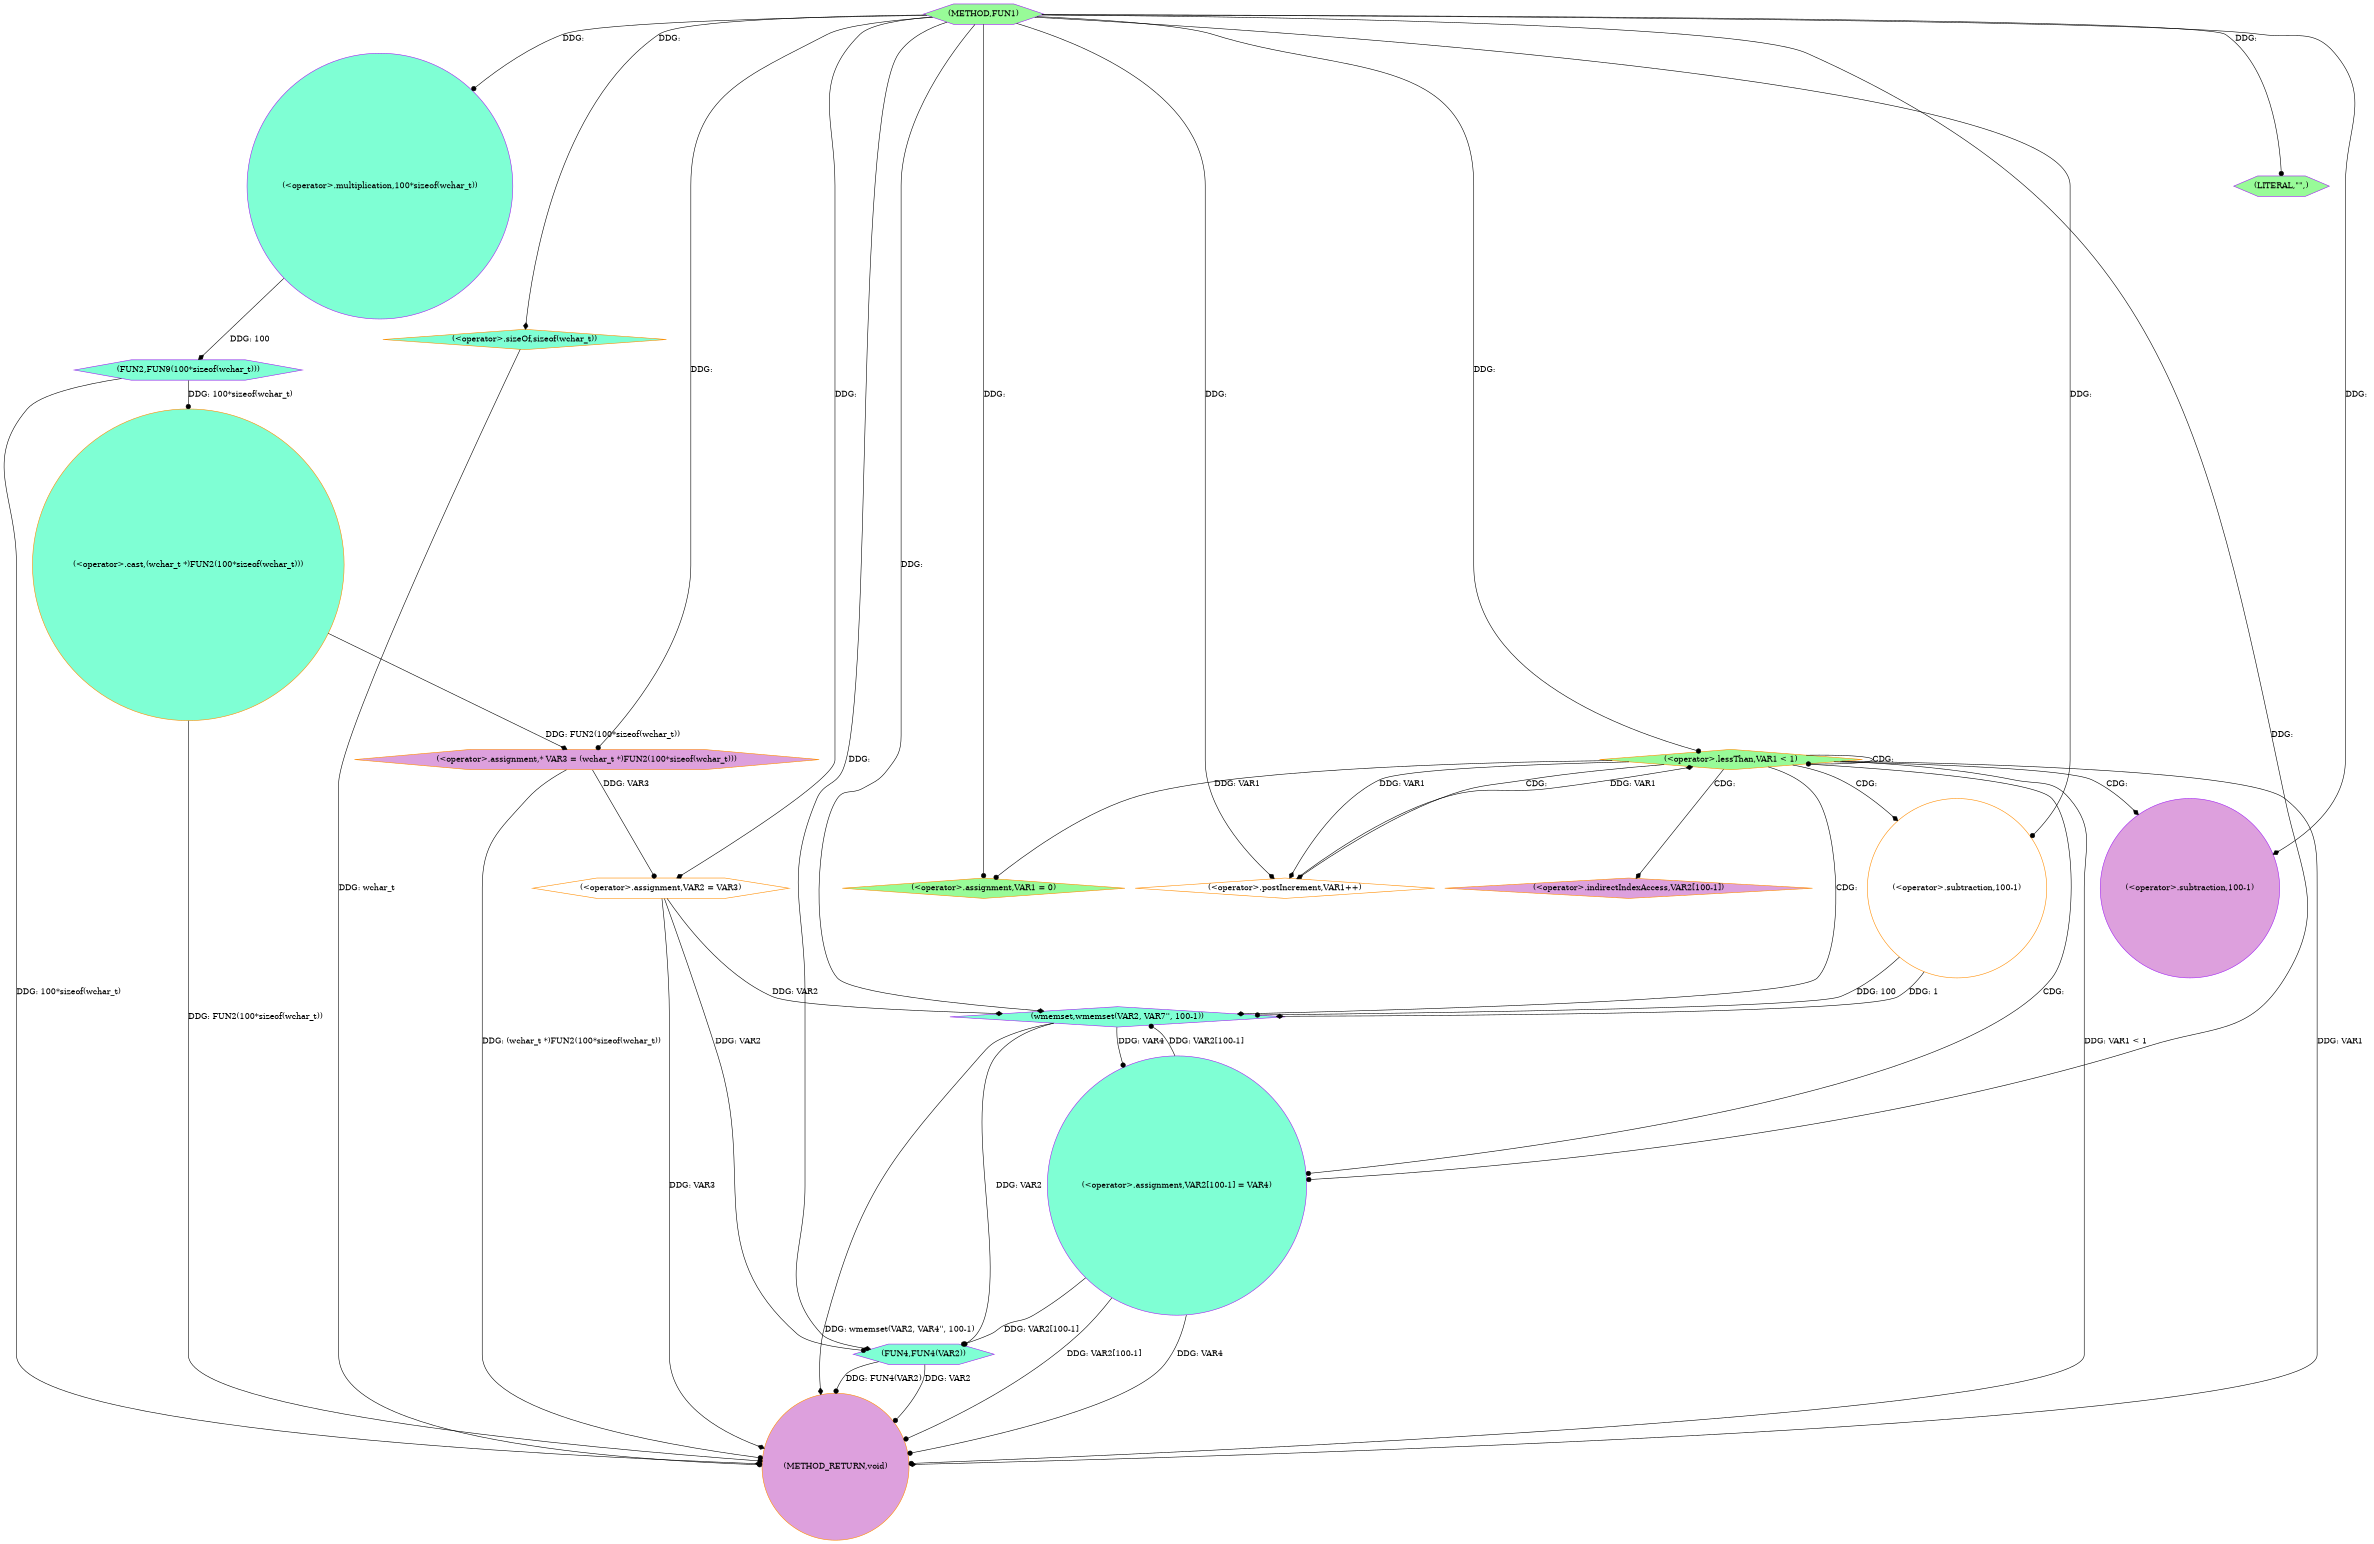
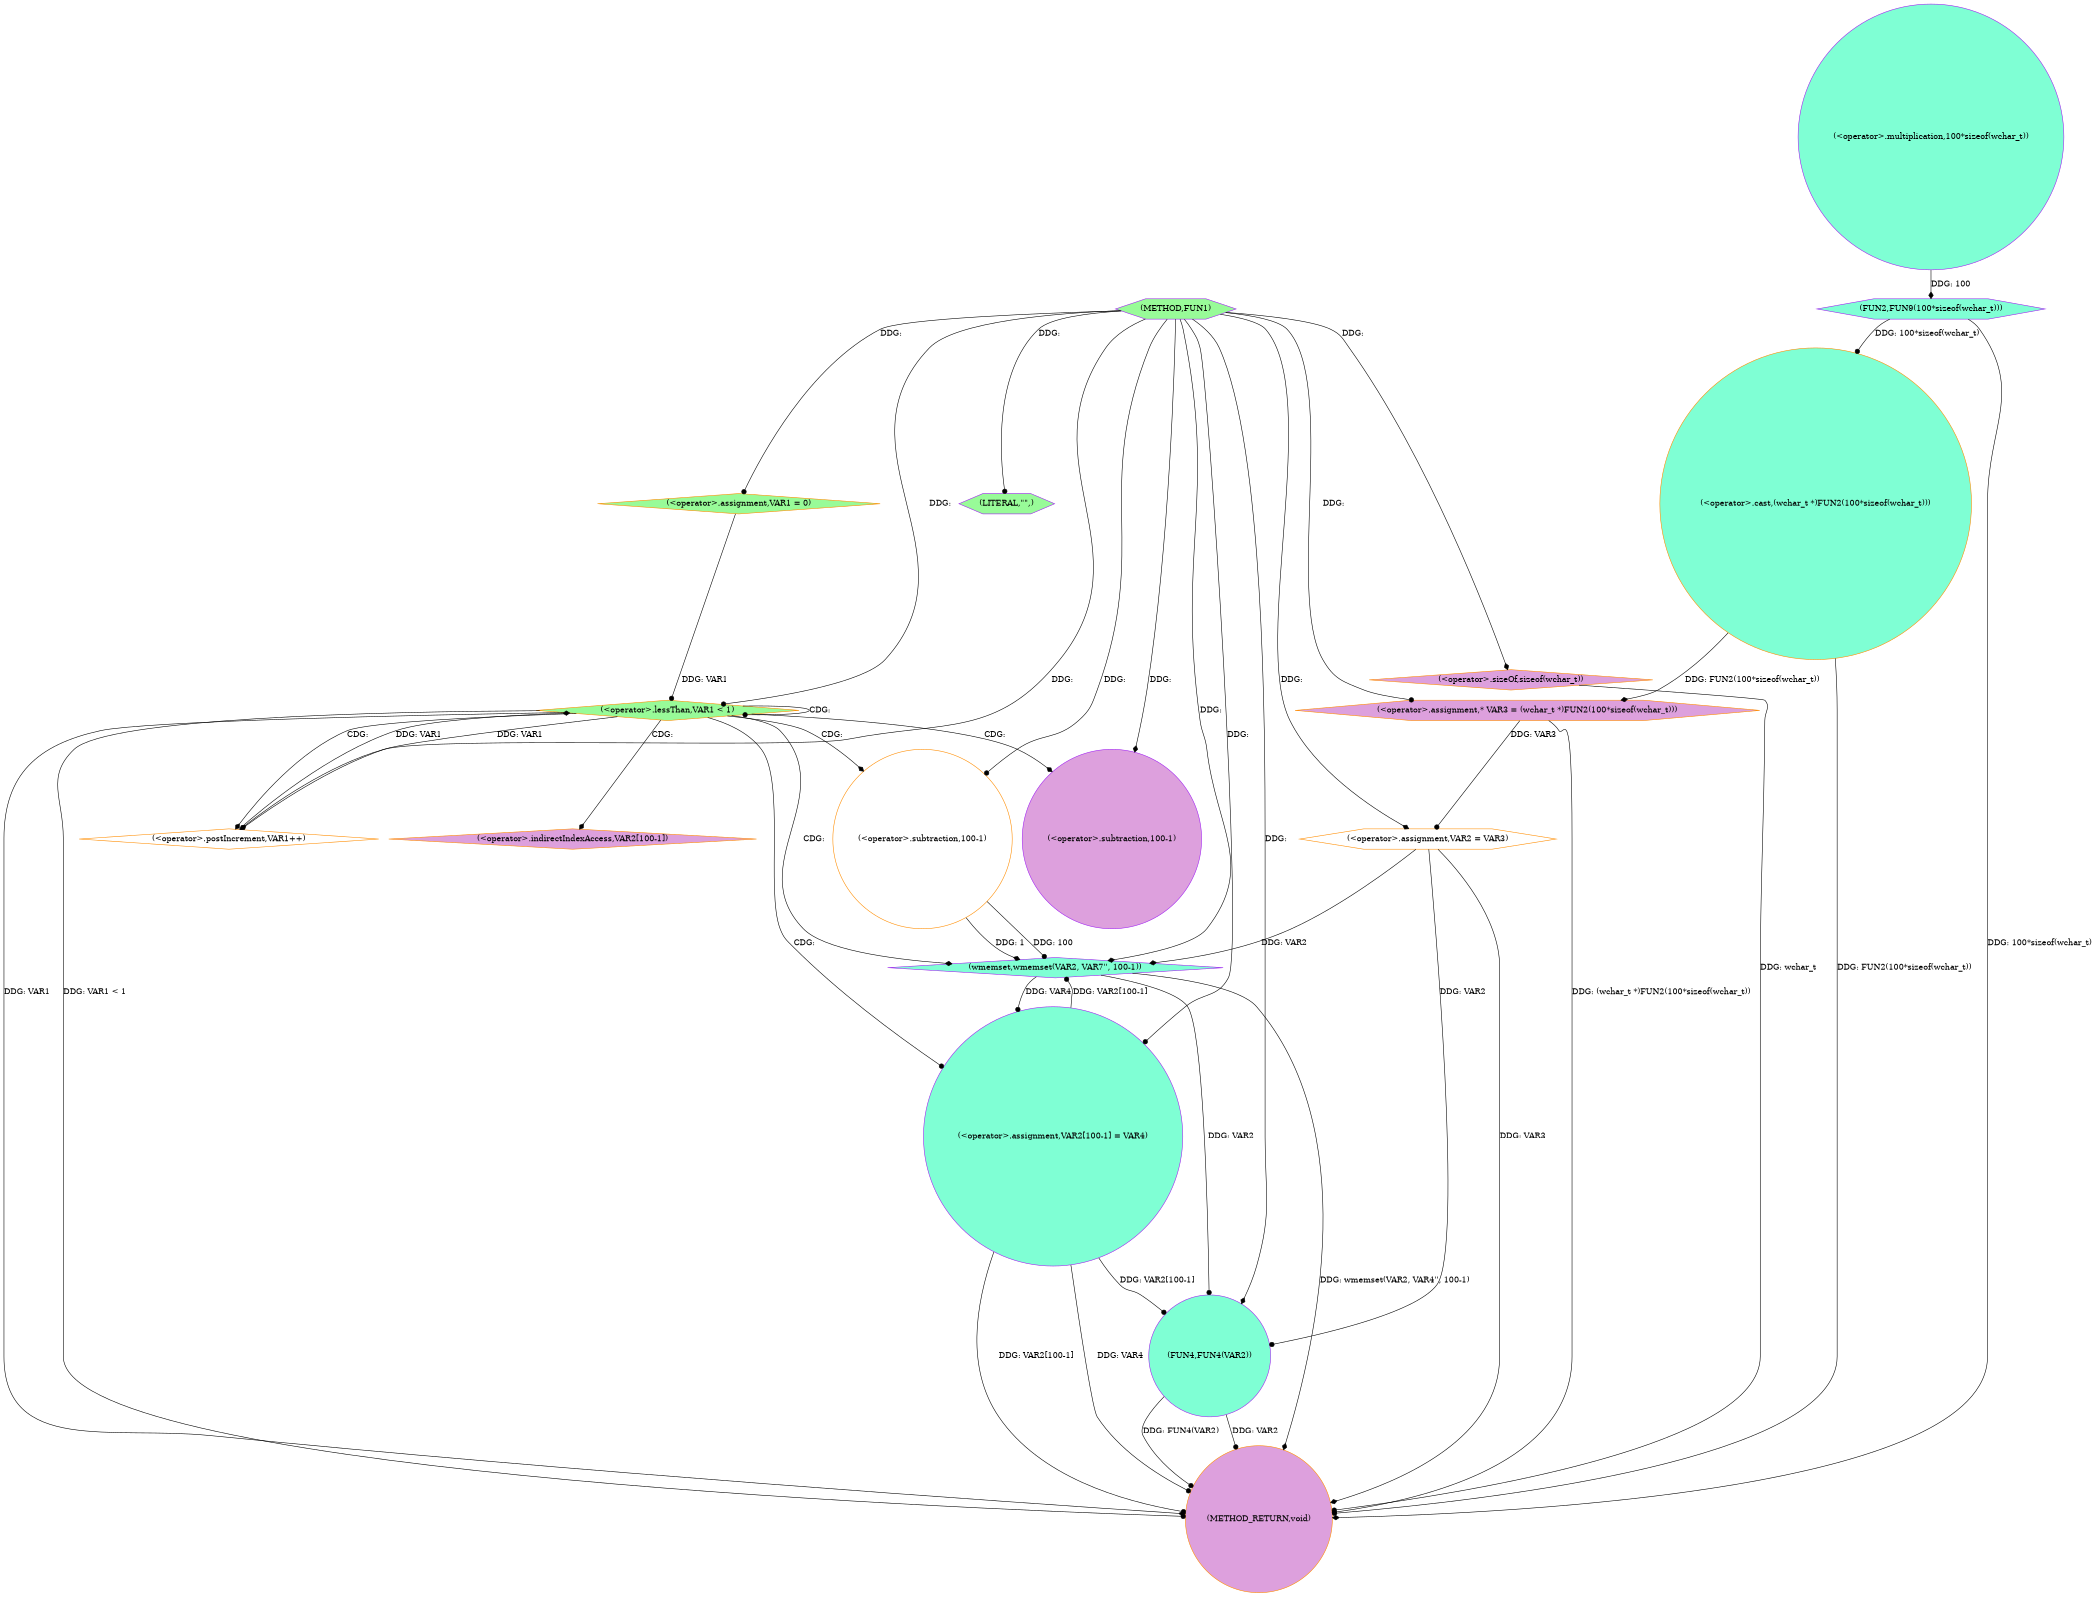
(693, 22) -> none
(525, 339) -> (1511, 680)
(1293, 773) -> (704, 605)
(924, 1354) -> (1210, 1356)
